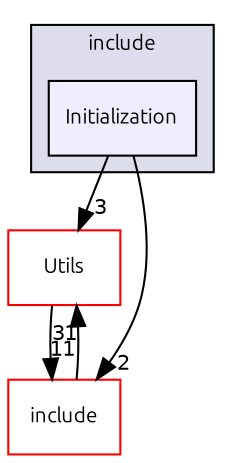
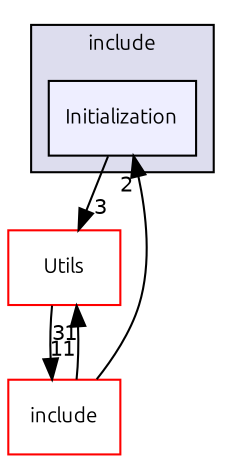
(146, 263) -> (144, 283)
